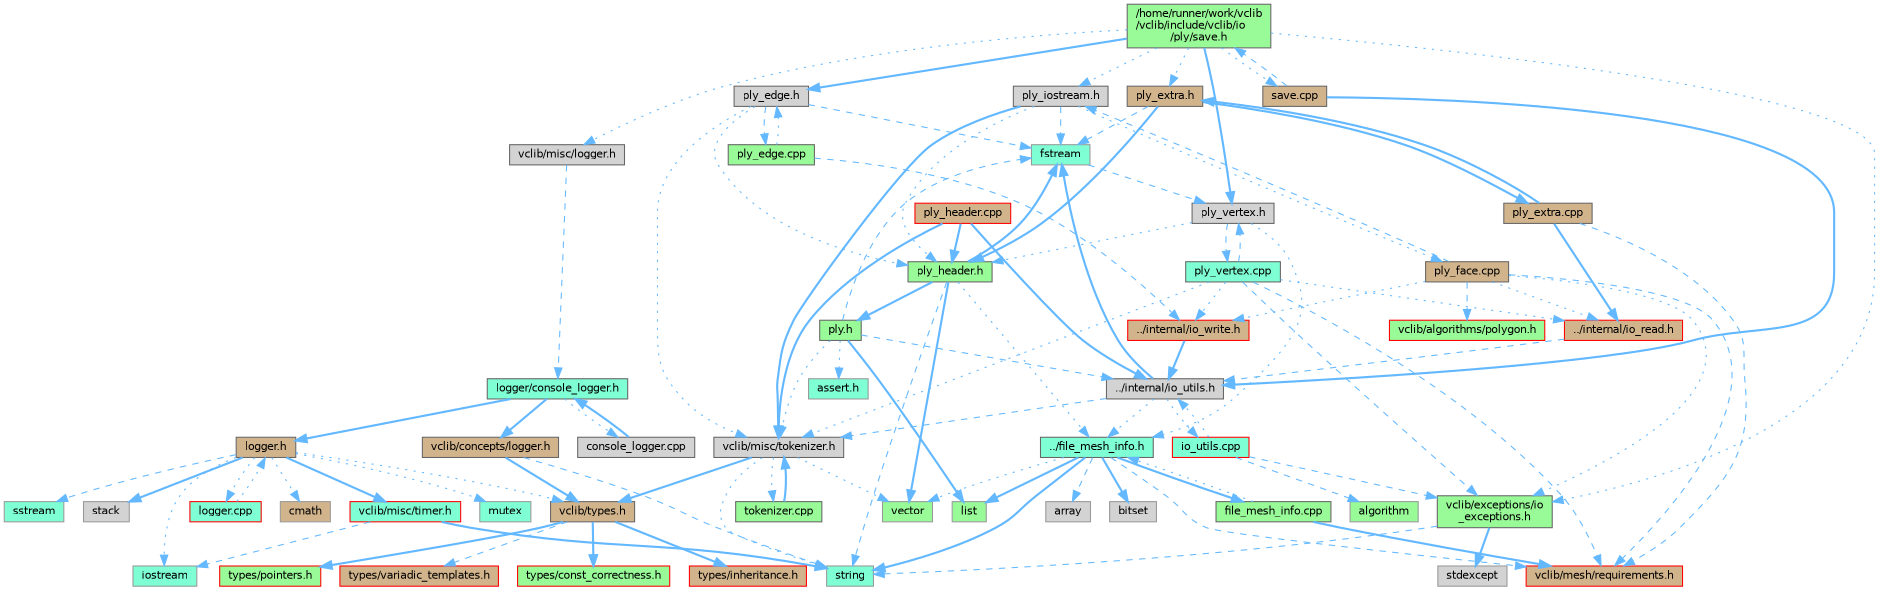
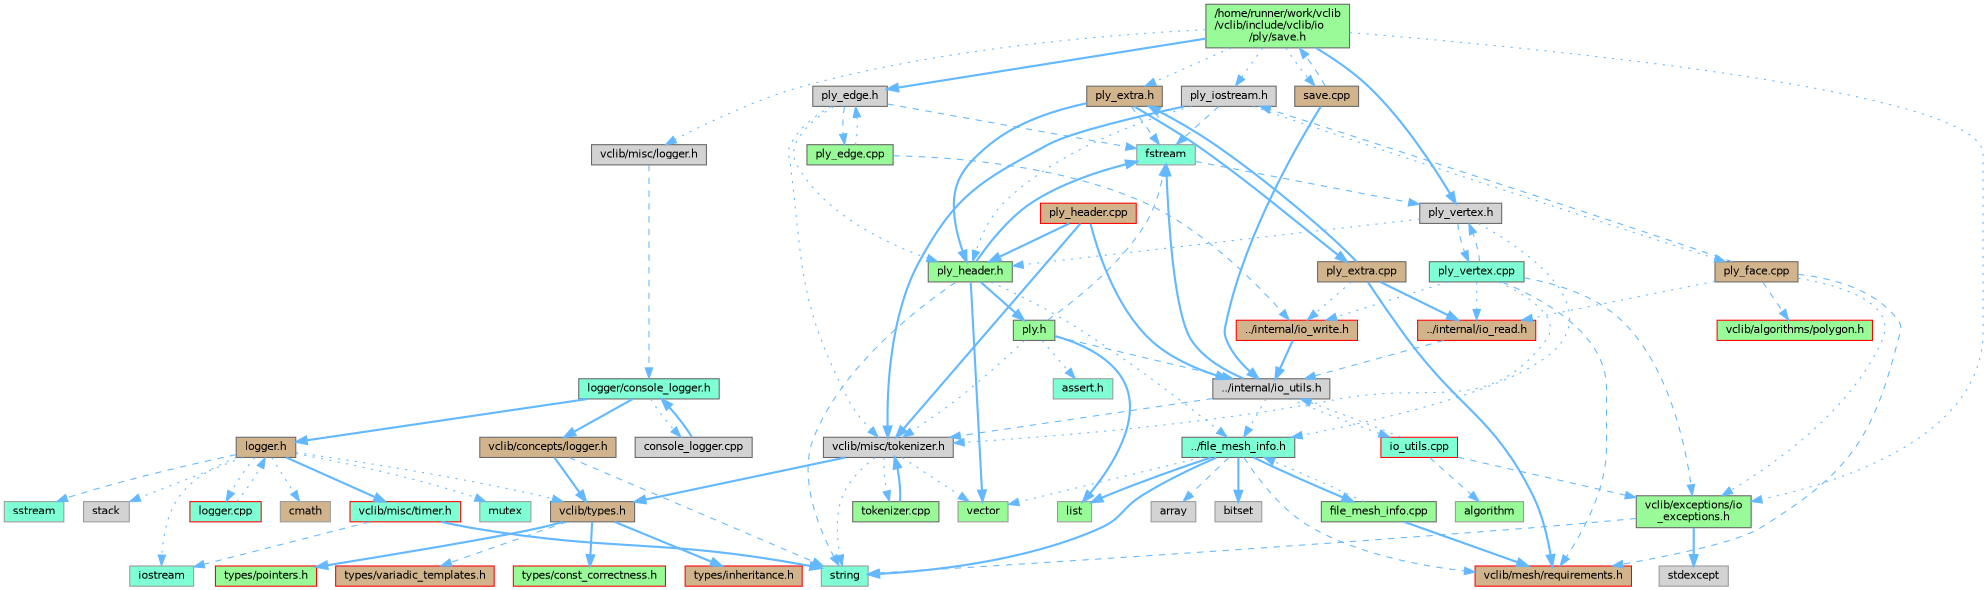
(1335, 300) -> (1334, 297)
(1744, 370) -> (1472, 411)
(184, 481) -> (186, 480)
